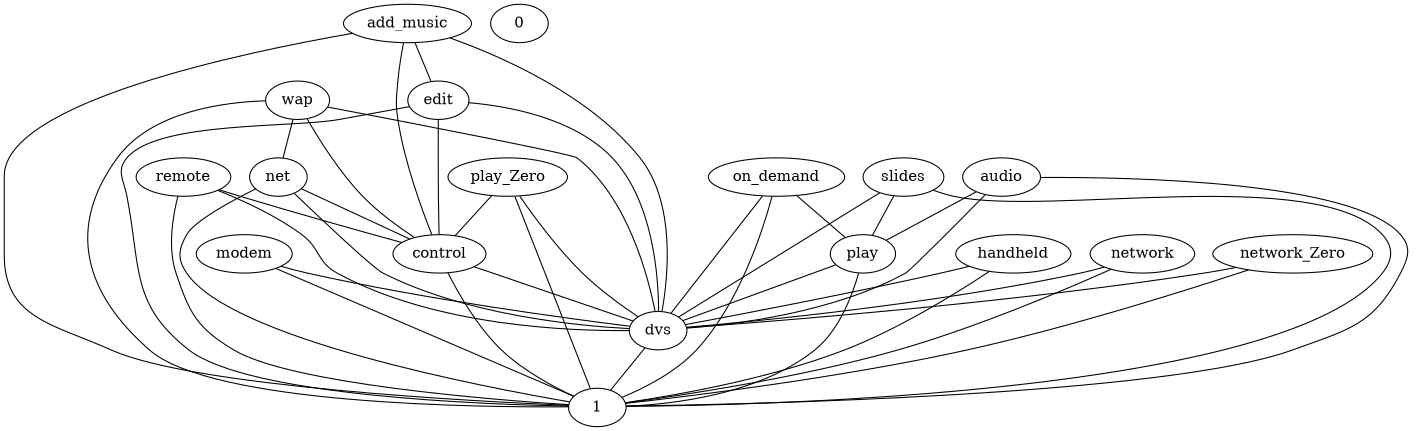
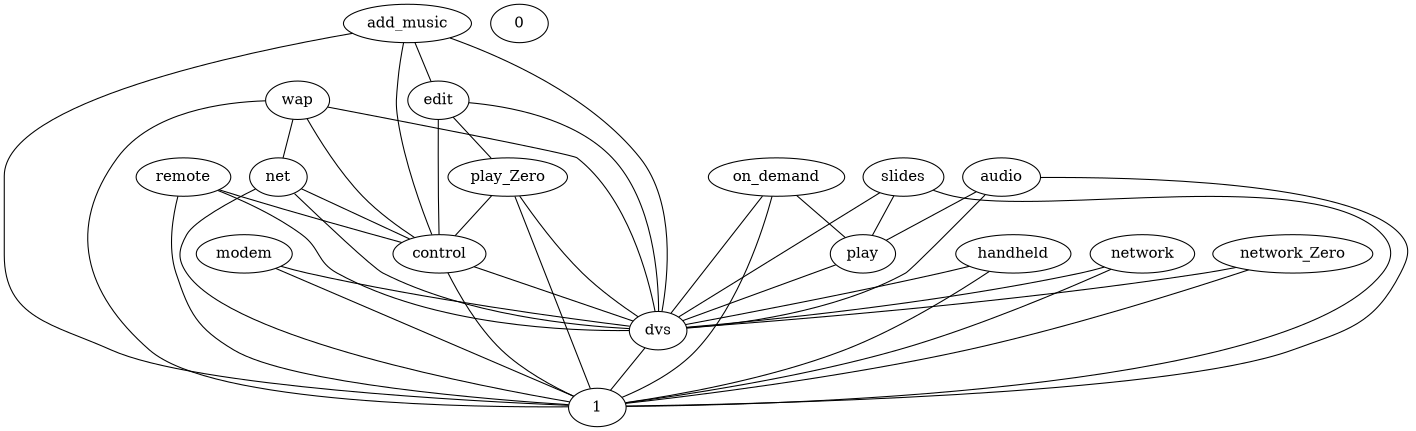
(151, 307) -> (477, 143)
(805, 357) -> none
